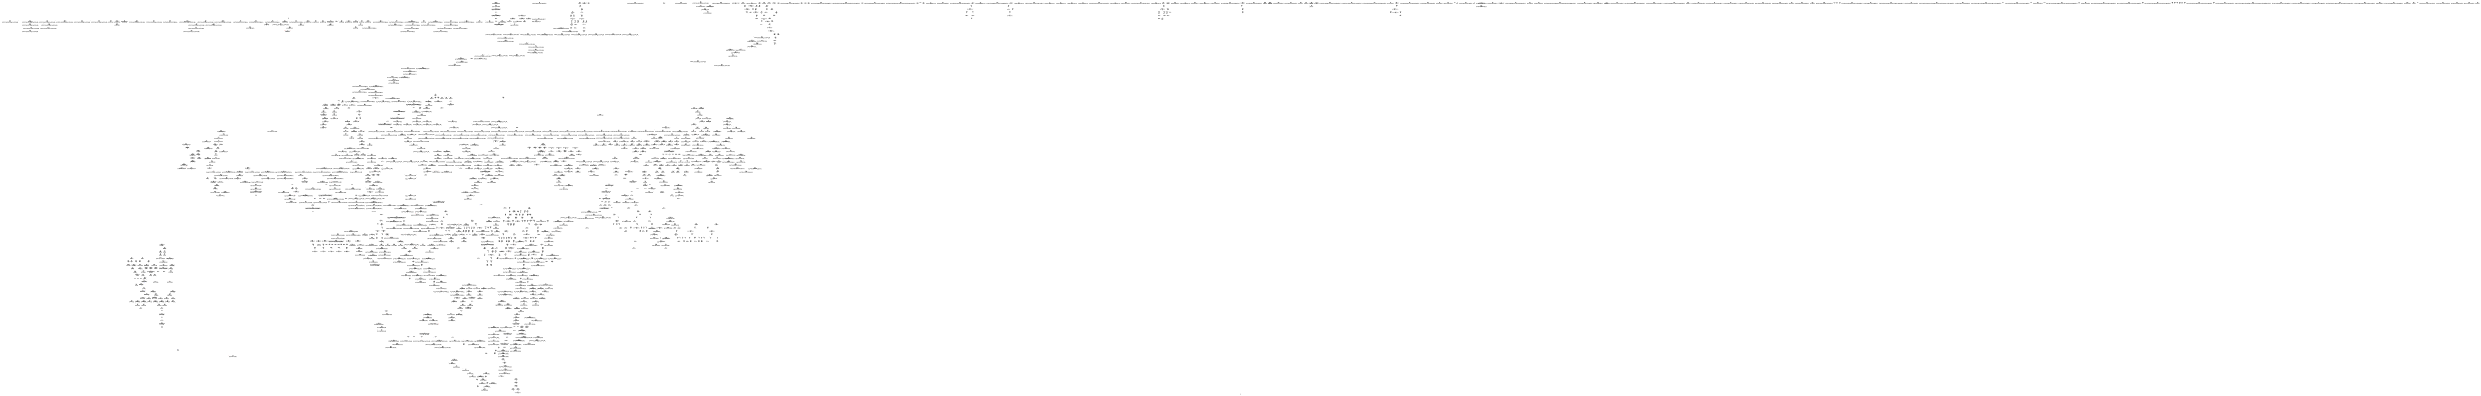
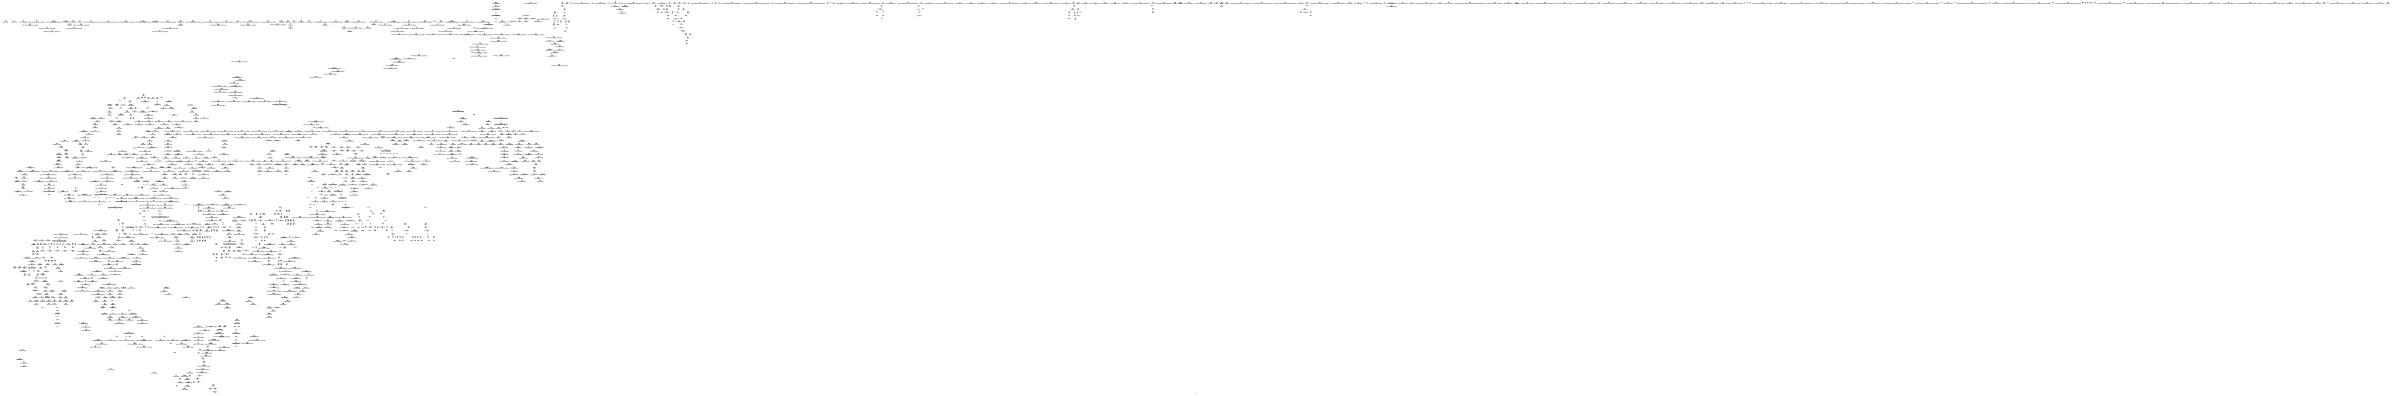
none -> (193, 134)
(676, 145) -> none
